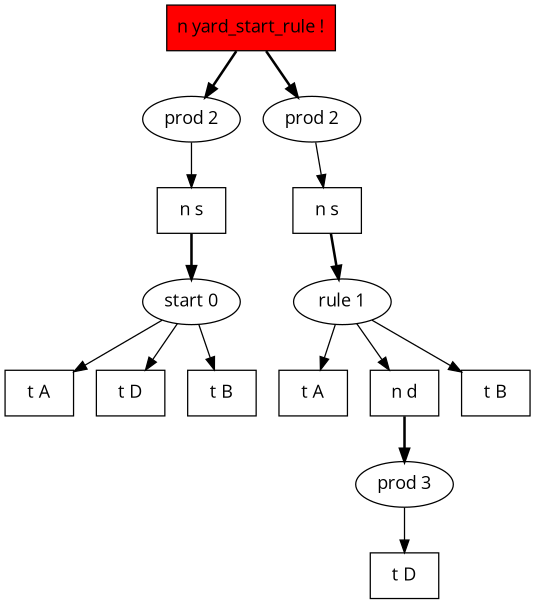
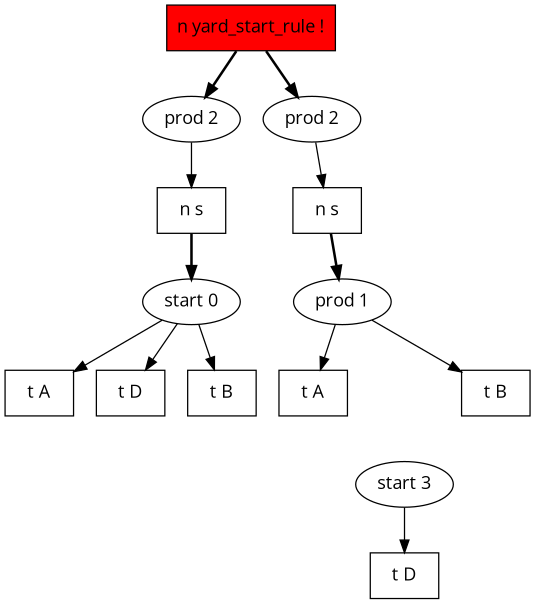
(342, 302) -> (342, 302)
(405, 393) -> none
(405, 484) -> (405, 484)
